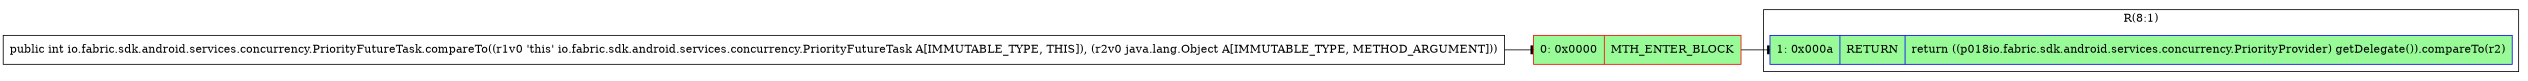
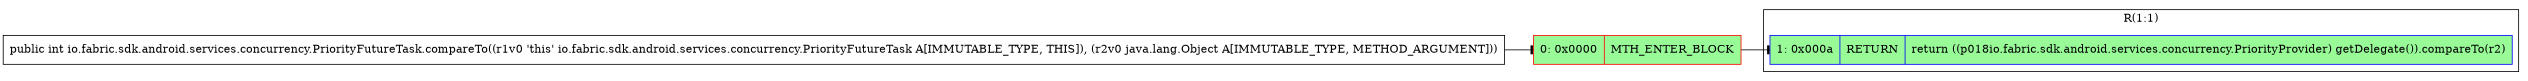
(2141, 19) -> (2141, 19)
